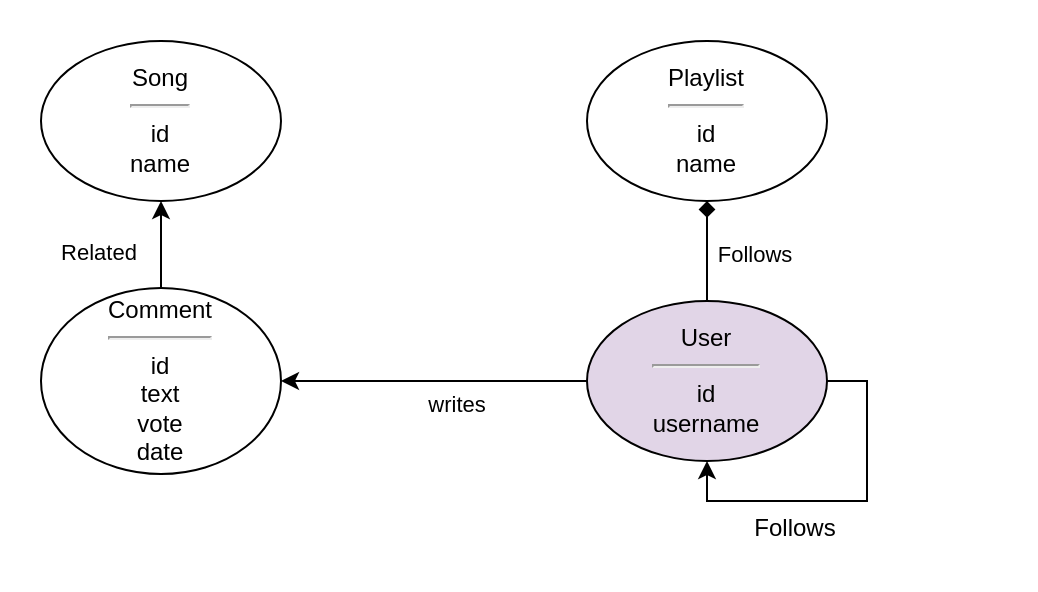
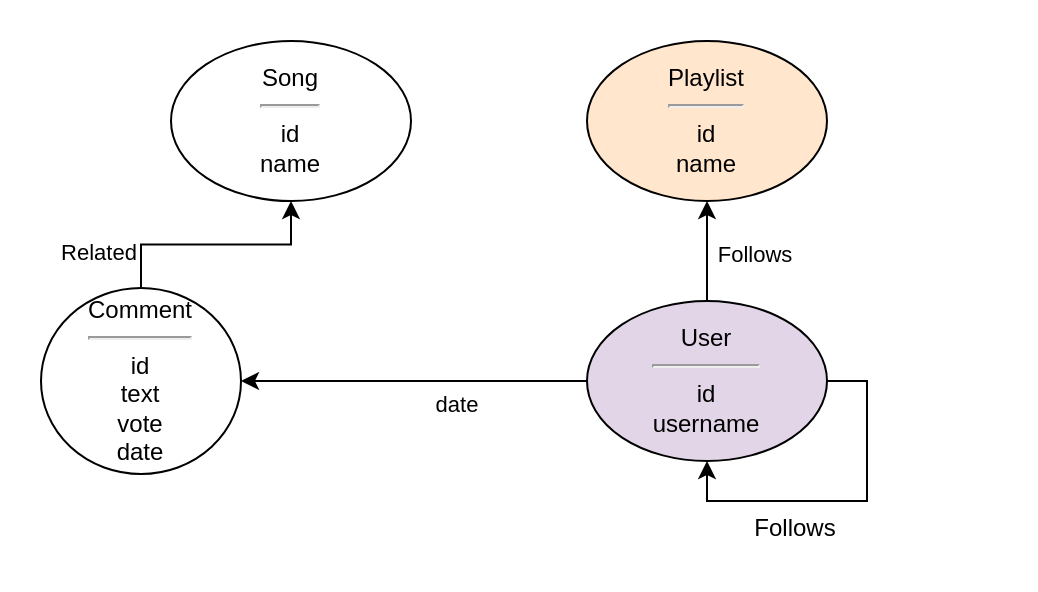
(161, 121) -> (291, 121)
(707, 121) -> (707, 121)
(707, 217) -> (707, 216)
(161, 381) -> (141, 381)
(458, 405) -> (458, 405)
